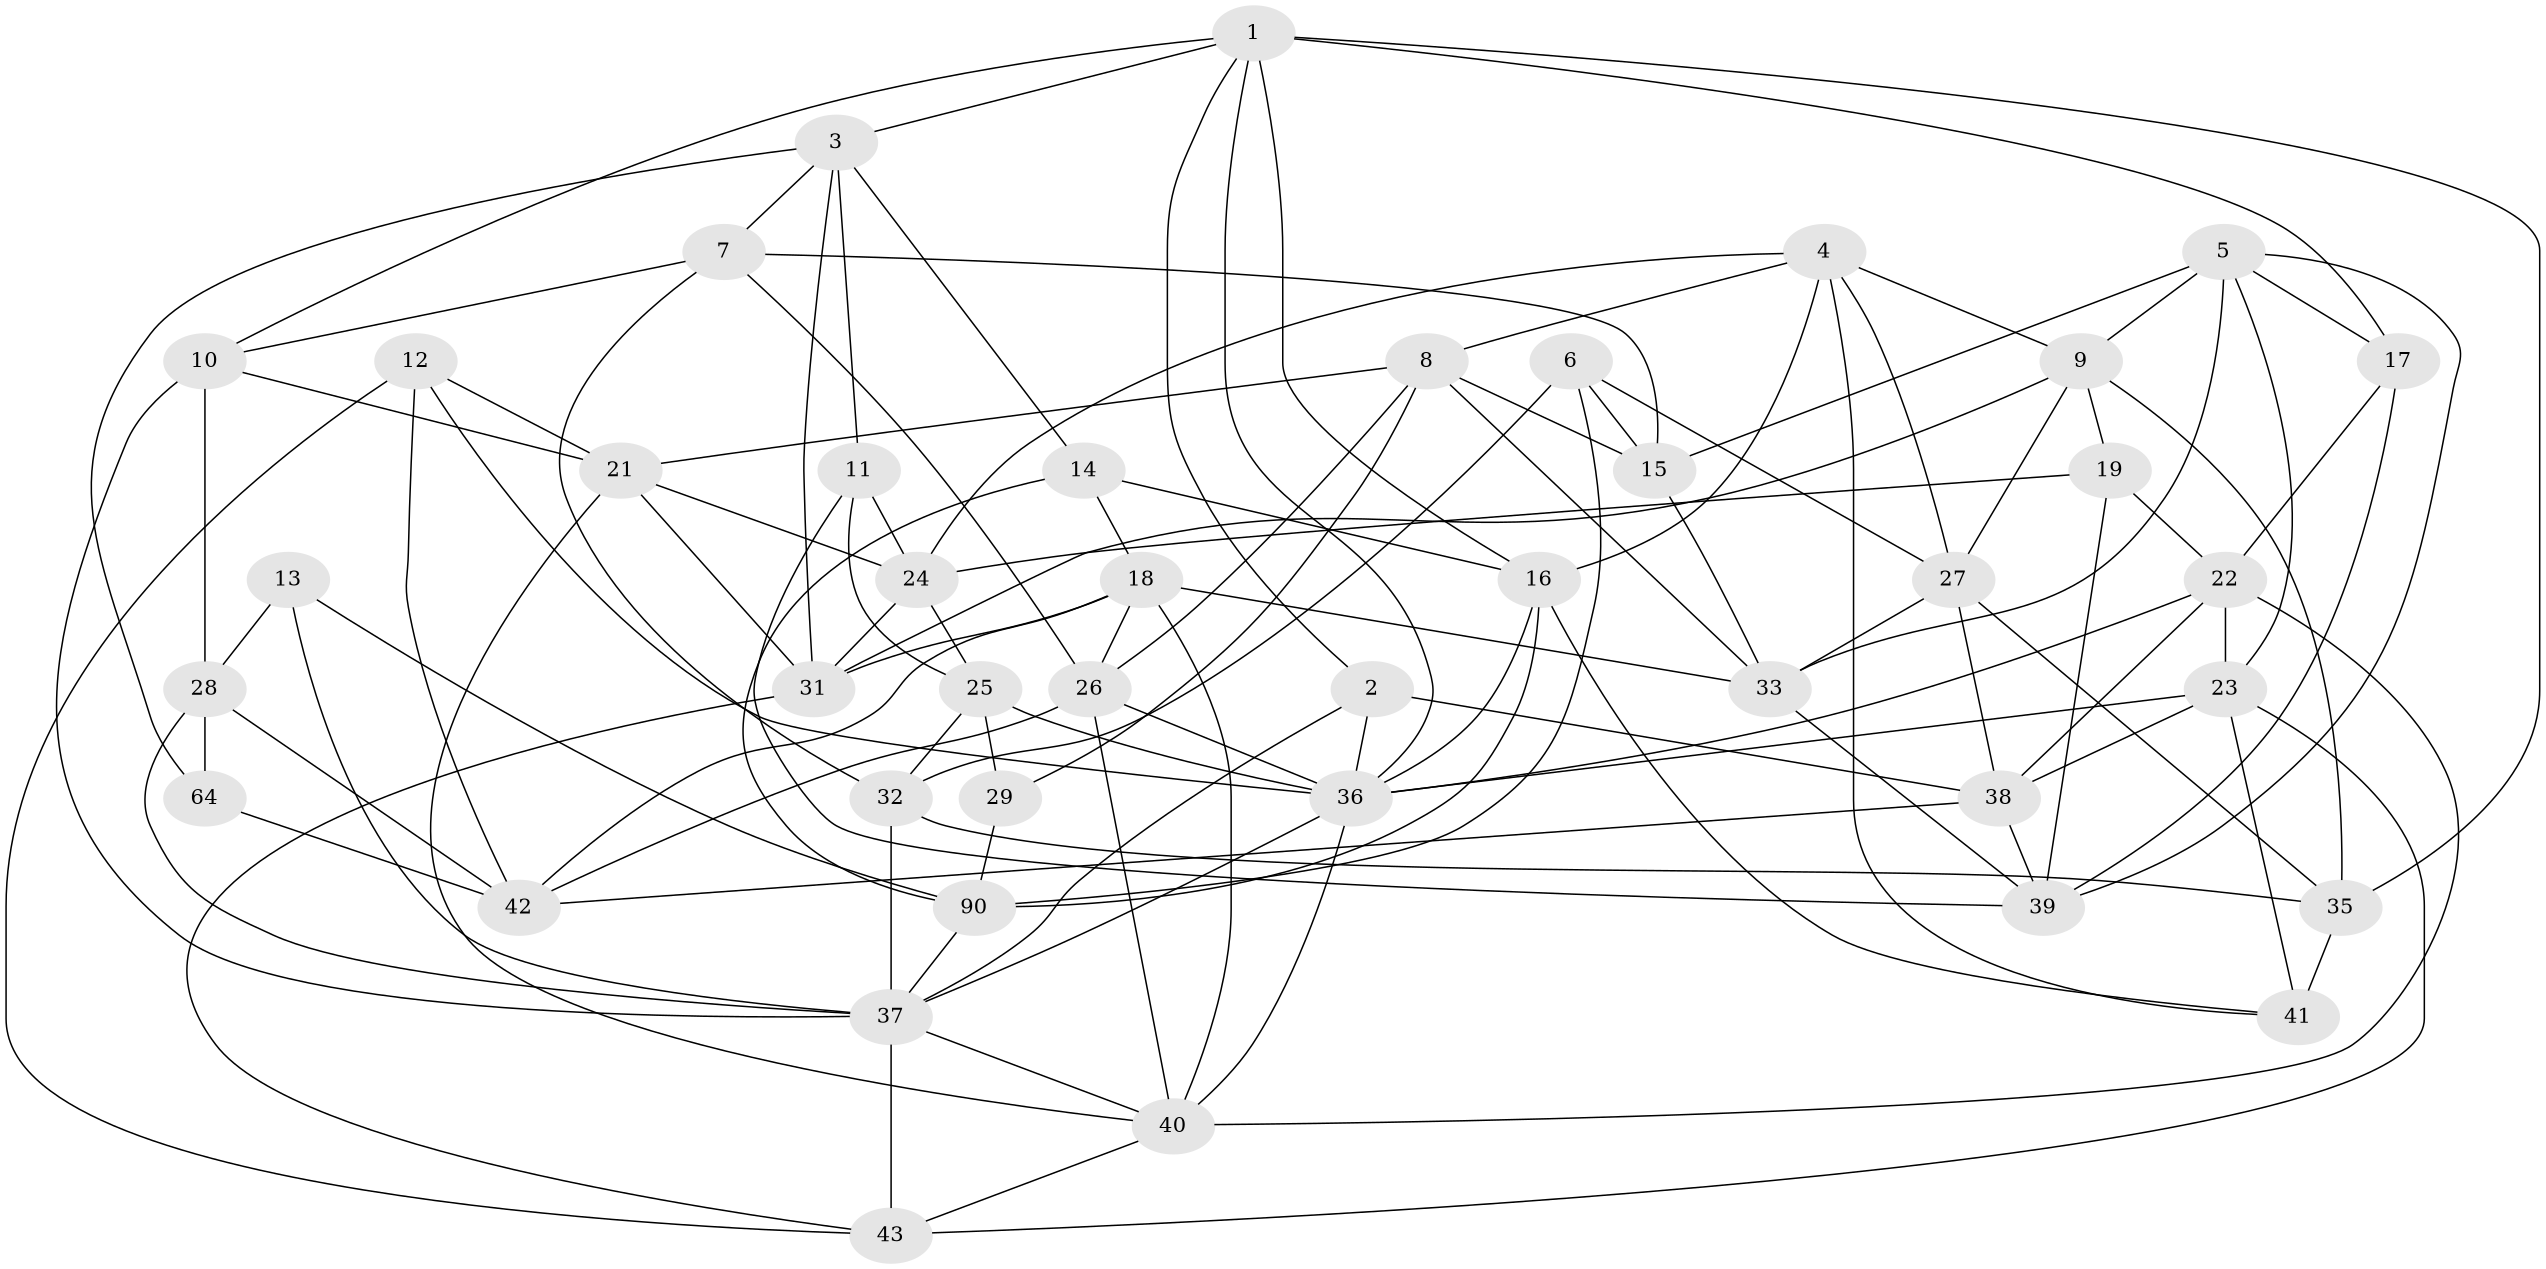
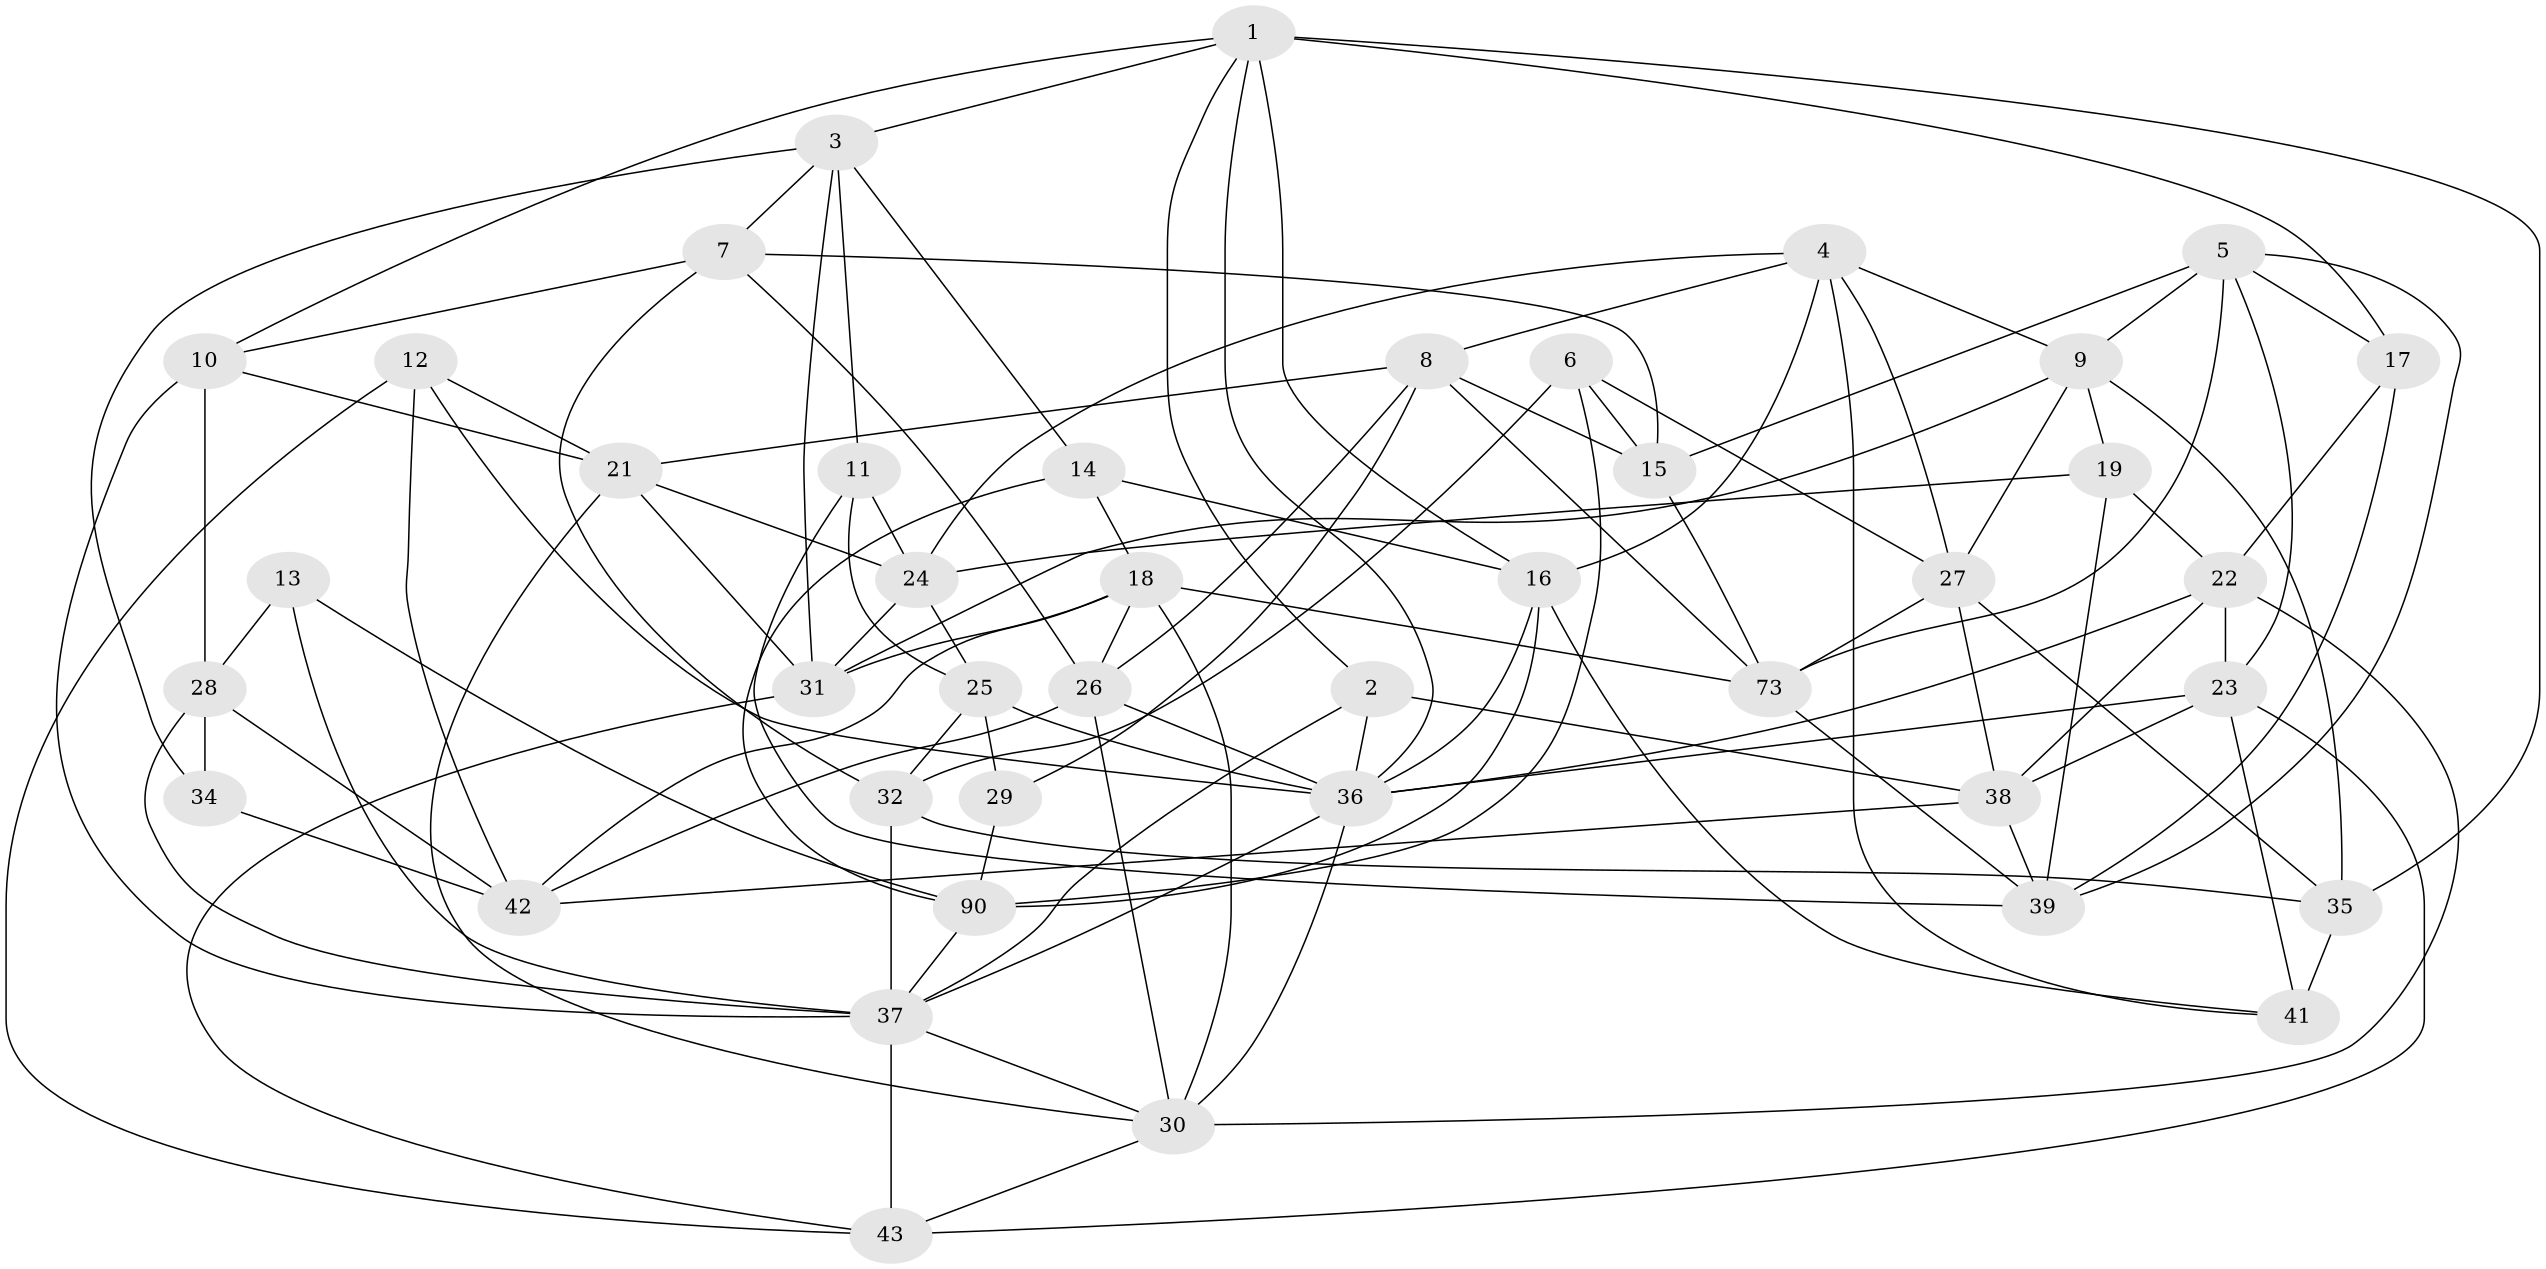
(1770, 689) -> (1770, 689)
(205, 798) -> (205, 798)
(1173, 1126) -> (1173, 1126)
